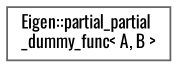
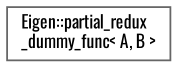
(89, 34) -> (89, 34)
